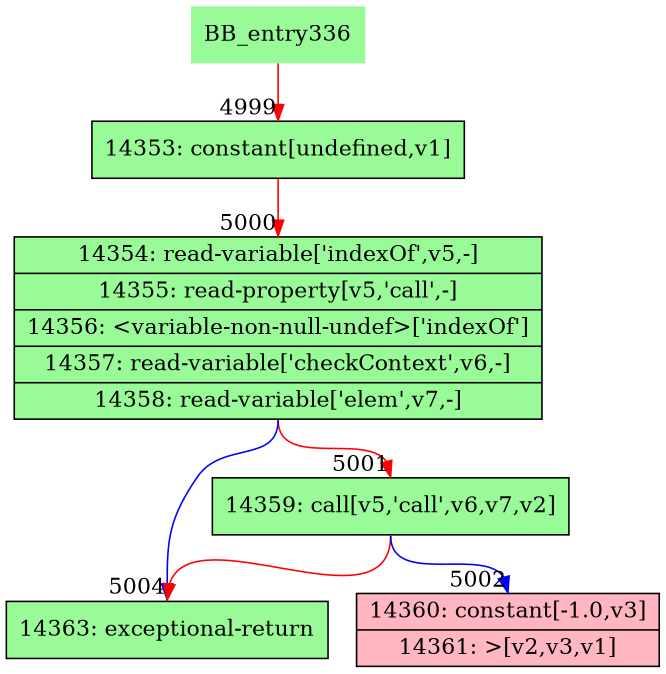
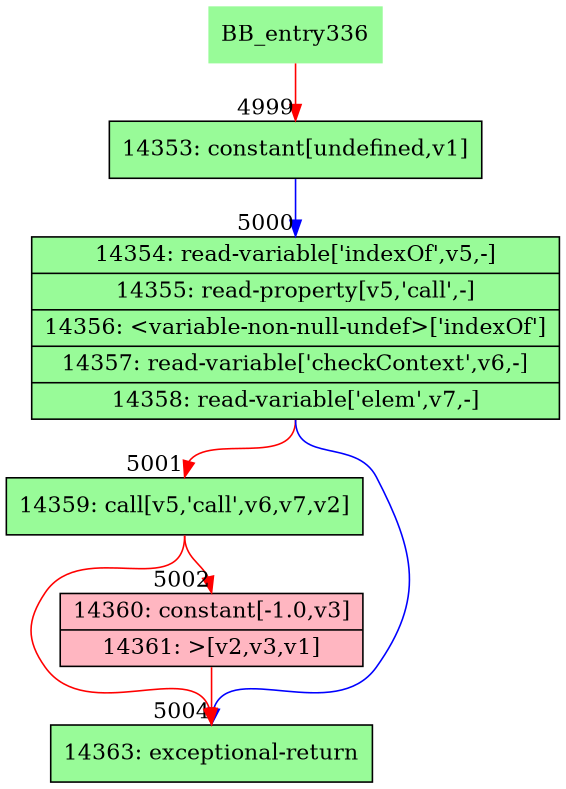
(278, 200) -> (296, 200)
(441, 564) -> (193, 558)
none -> (212, 688)
